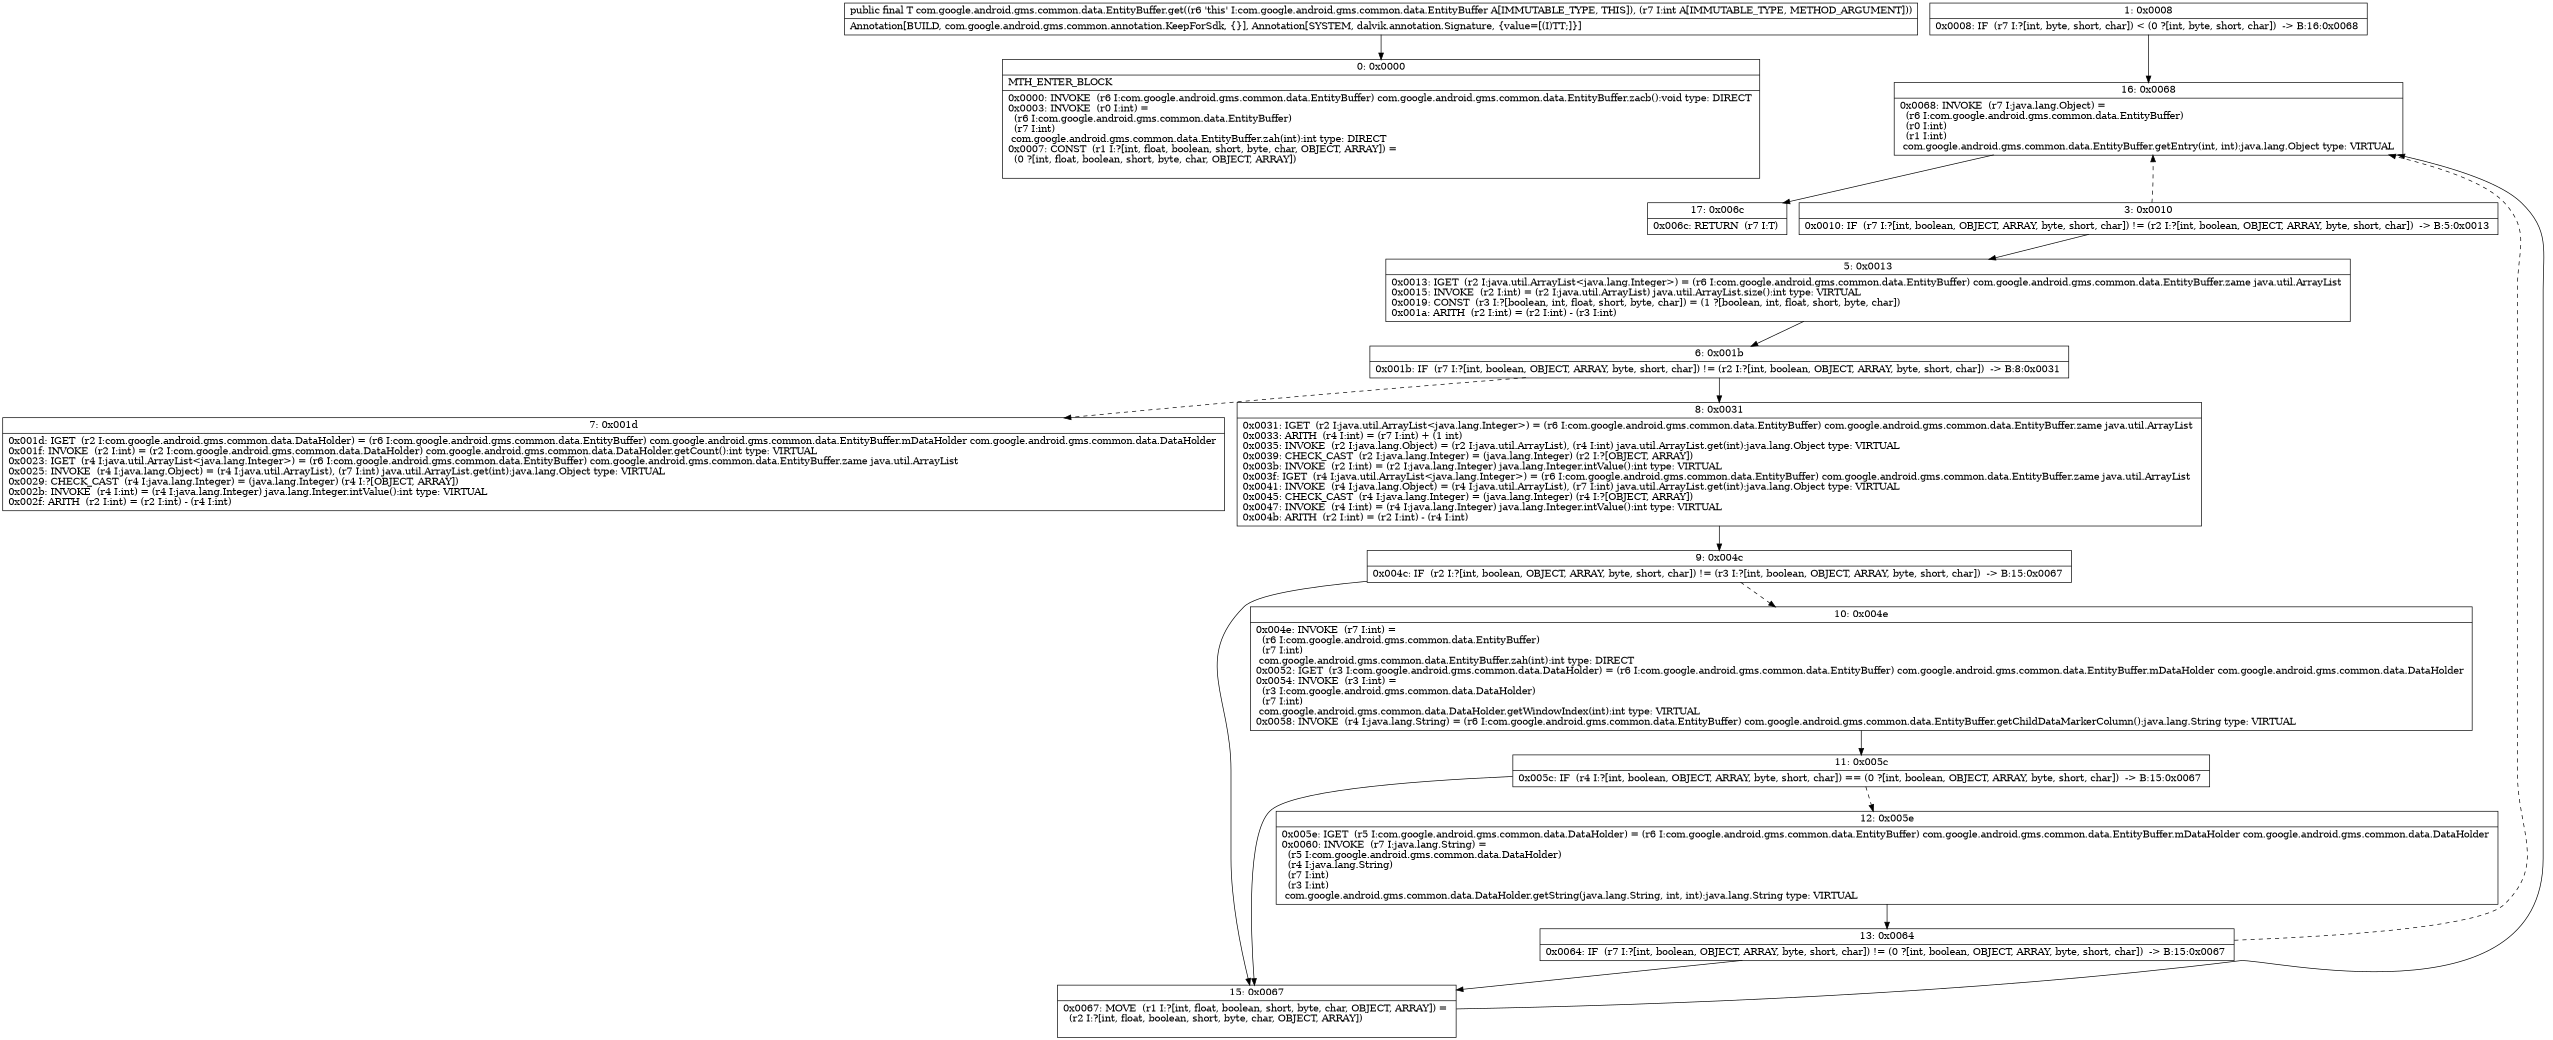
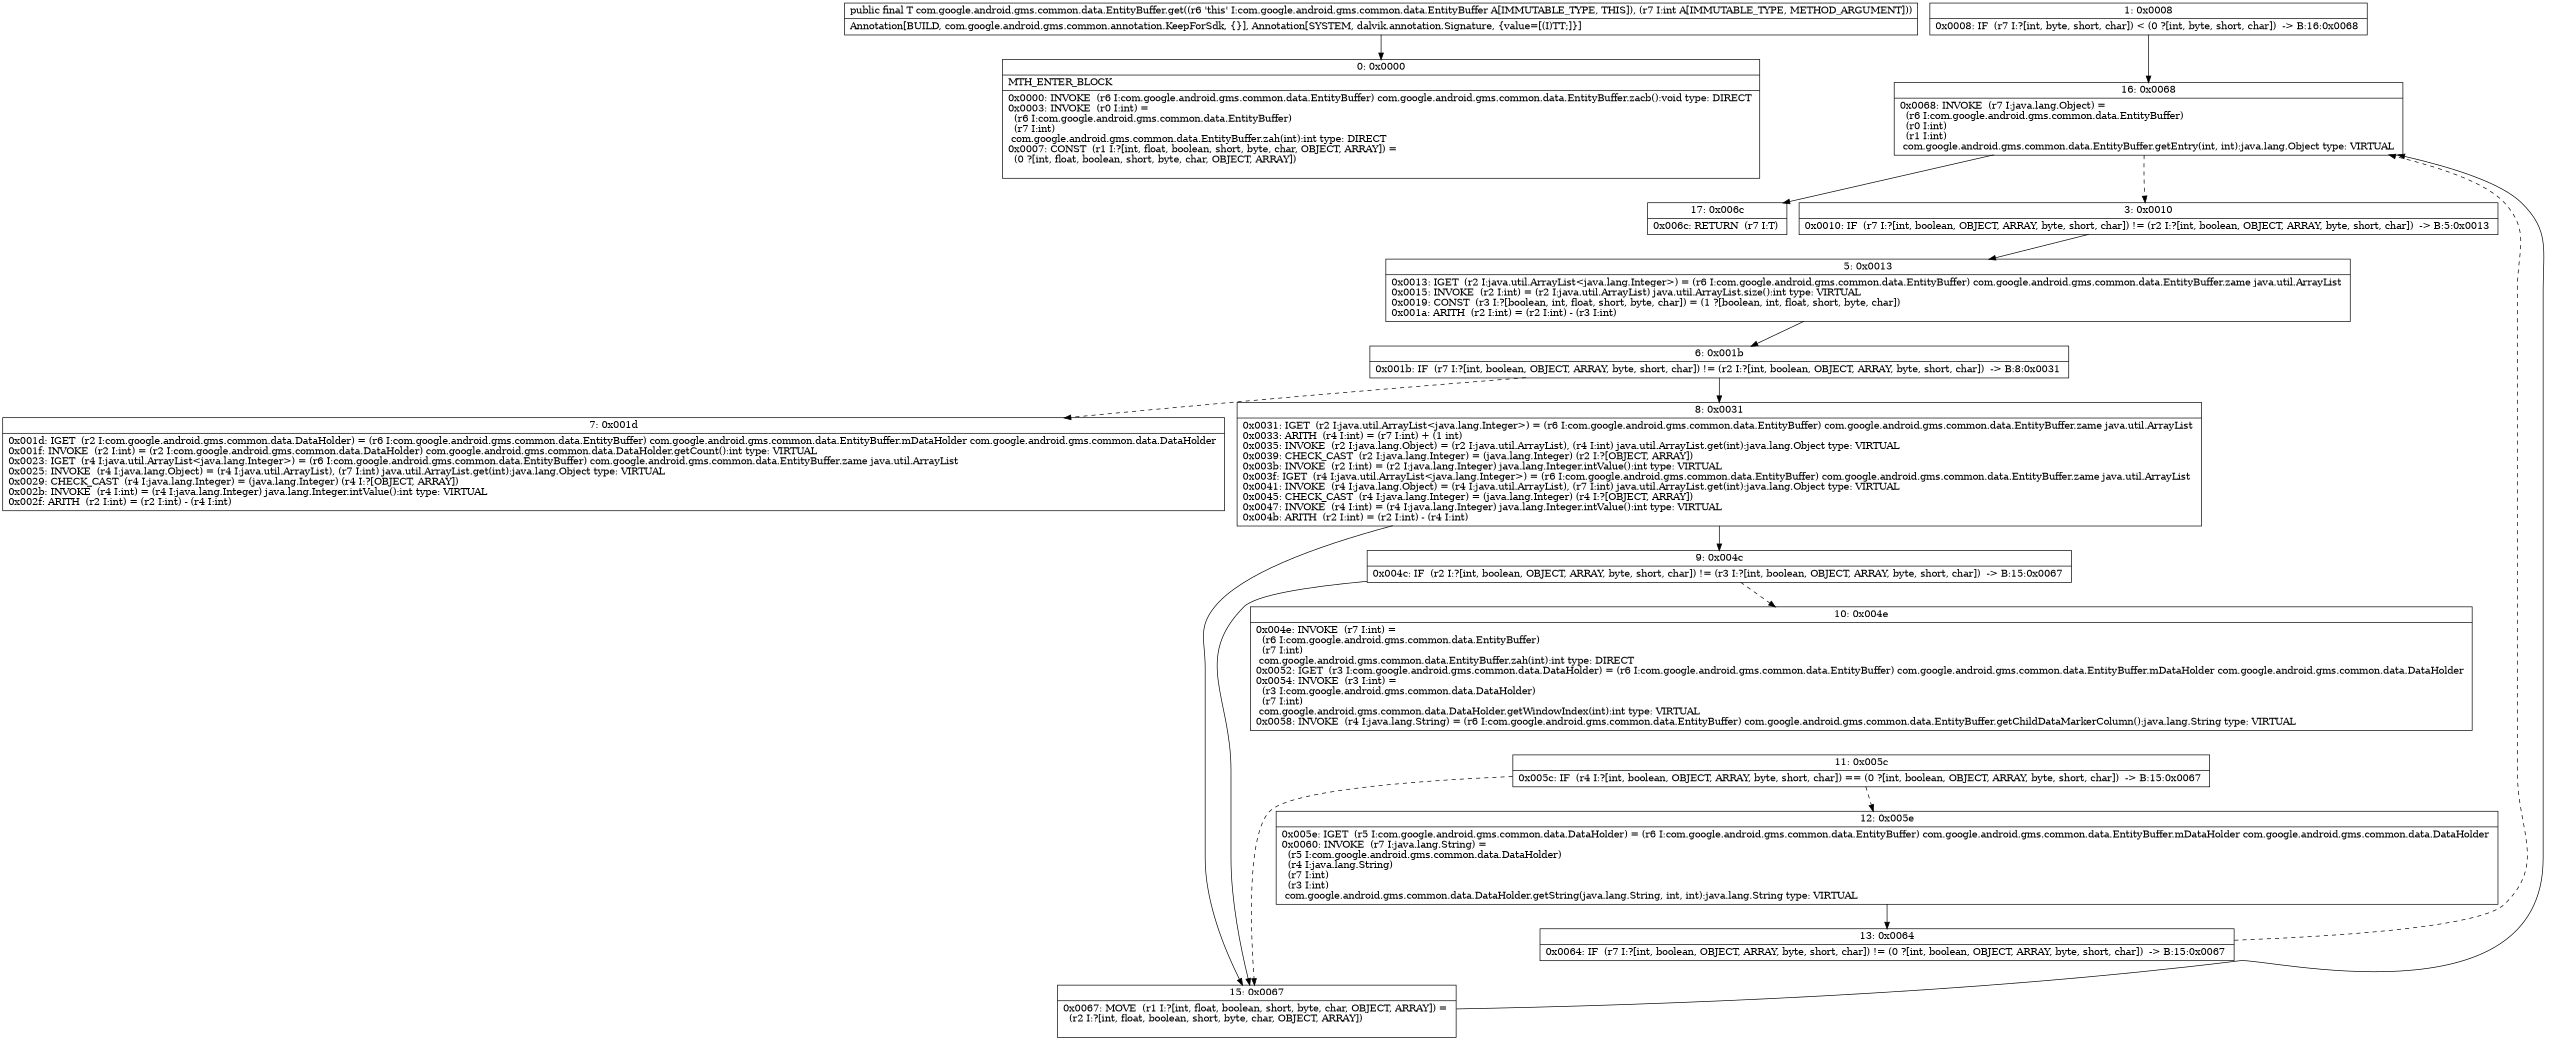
(2153, 182) -> (2144, 175)
(1861, 739) -> none
(1305, 797) -> (1305, 797)
(1603, 975) -> (1205, 696)
